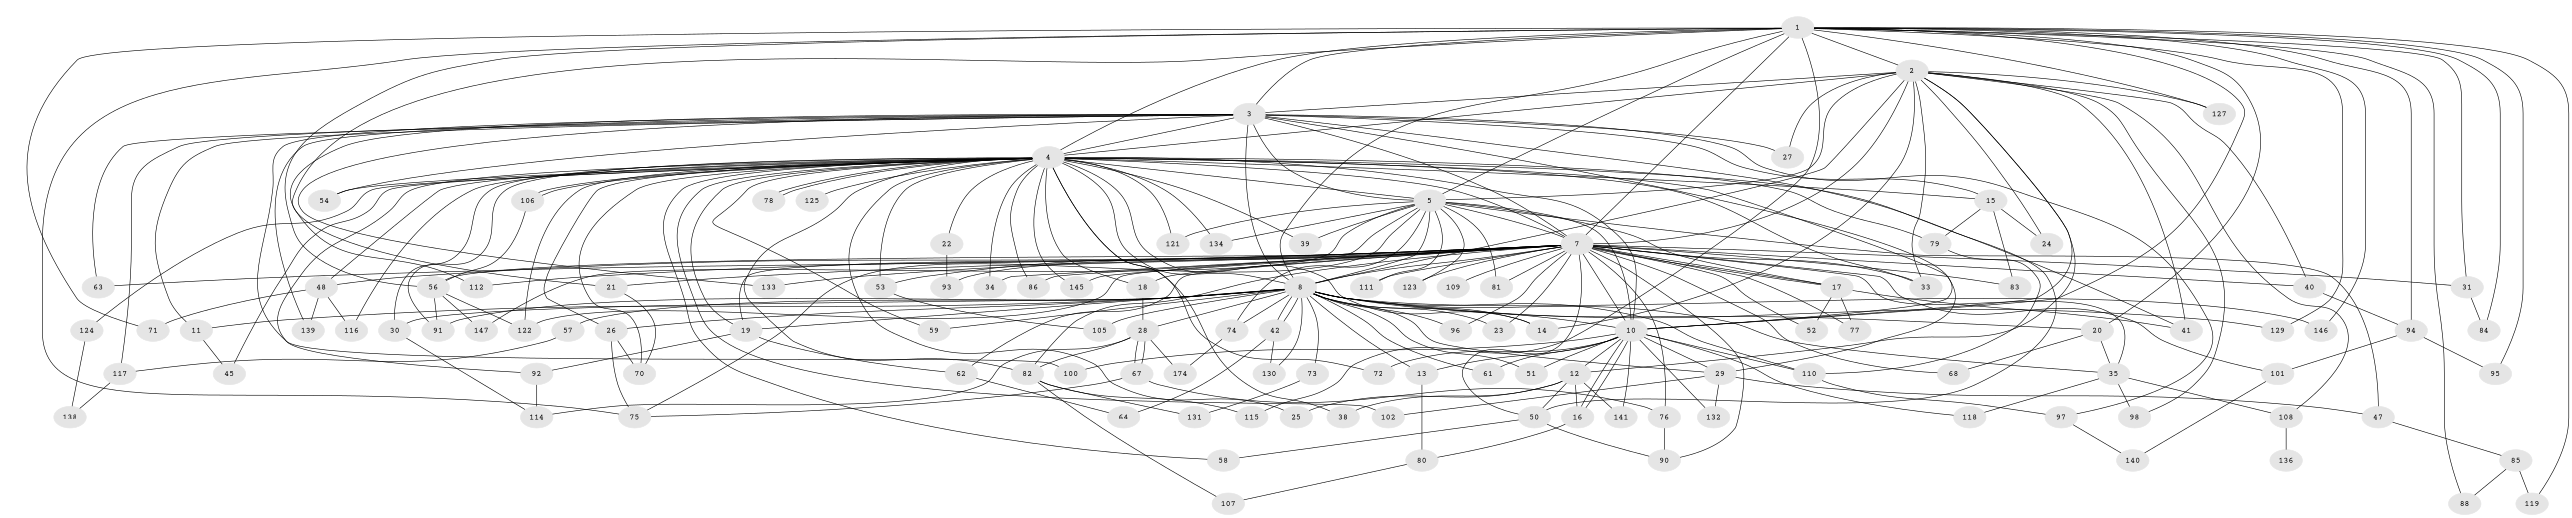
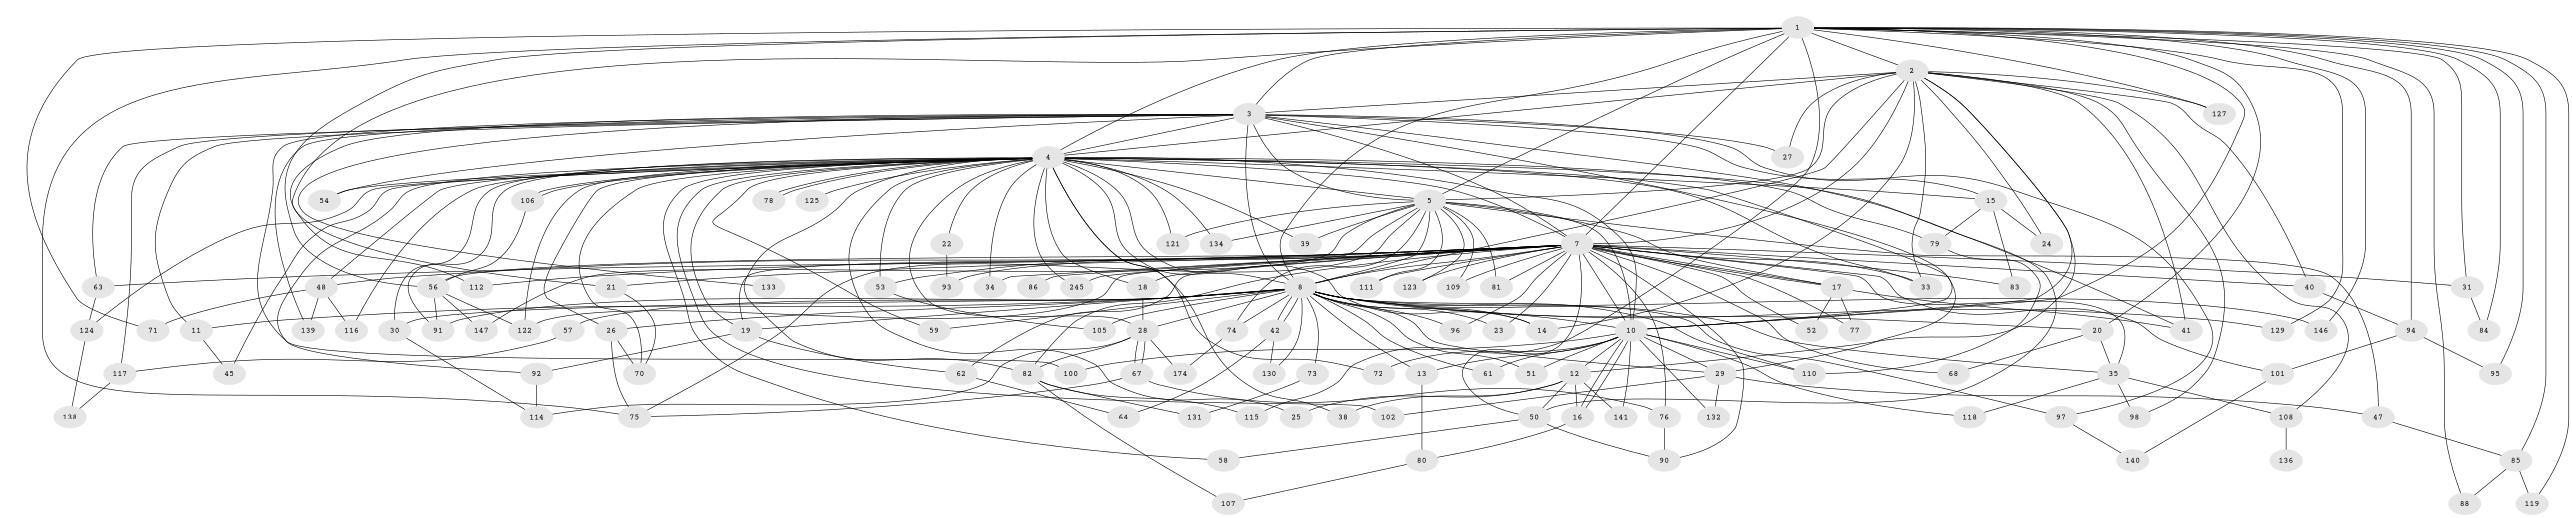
none -> (2477, 53)
(1011, 218) -> (918, 289)
(1505, 219) -> (1473, 237)
(1173, 261) -> none
(1077, 287) -> (1077, 287)
none -> (93, 306)
(1933, 400) -> (1703, 330)
